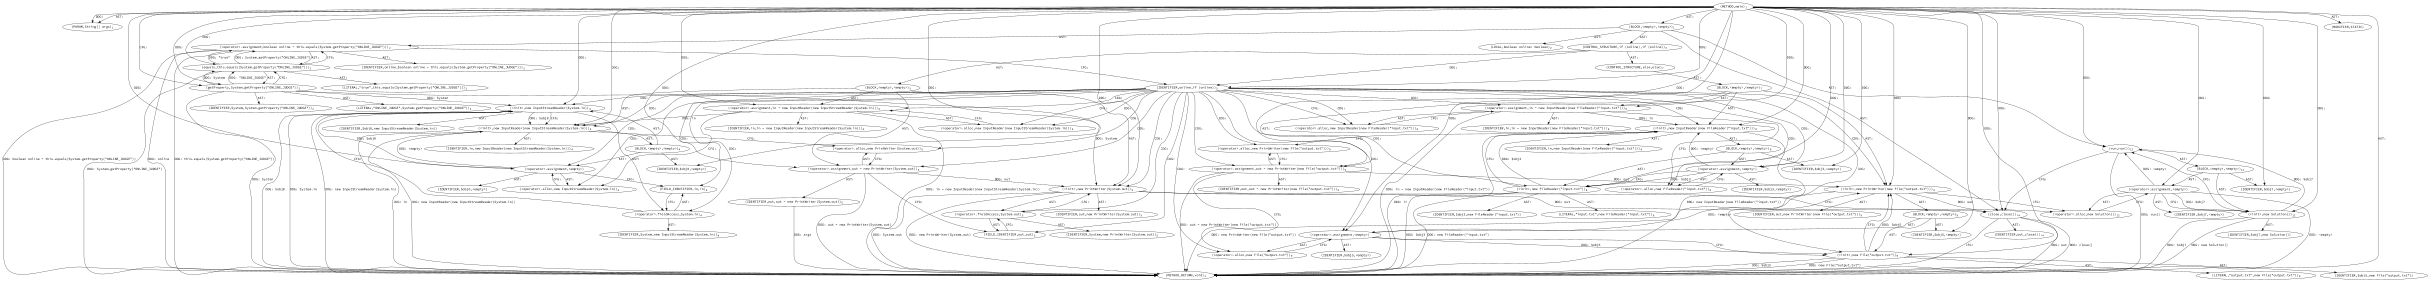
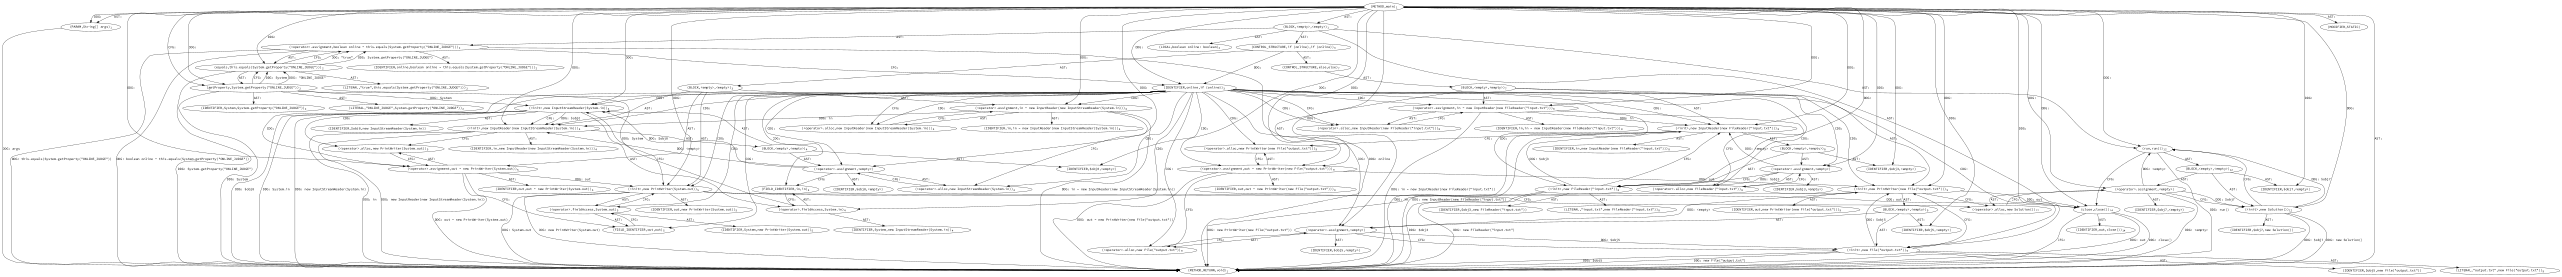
(864, 270) -> (162, 265)
